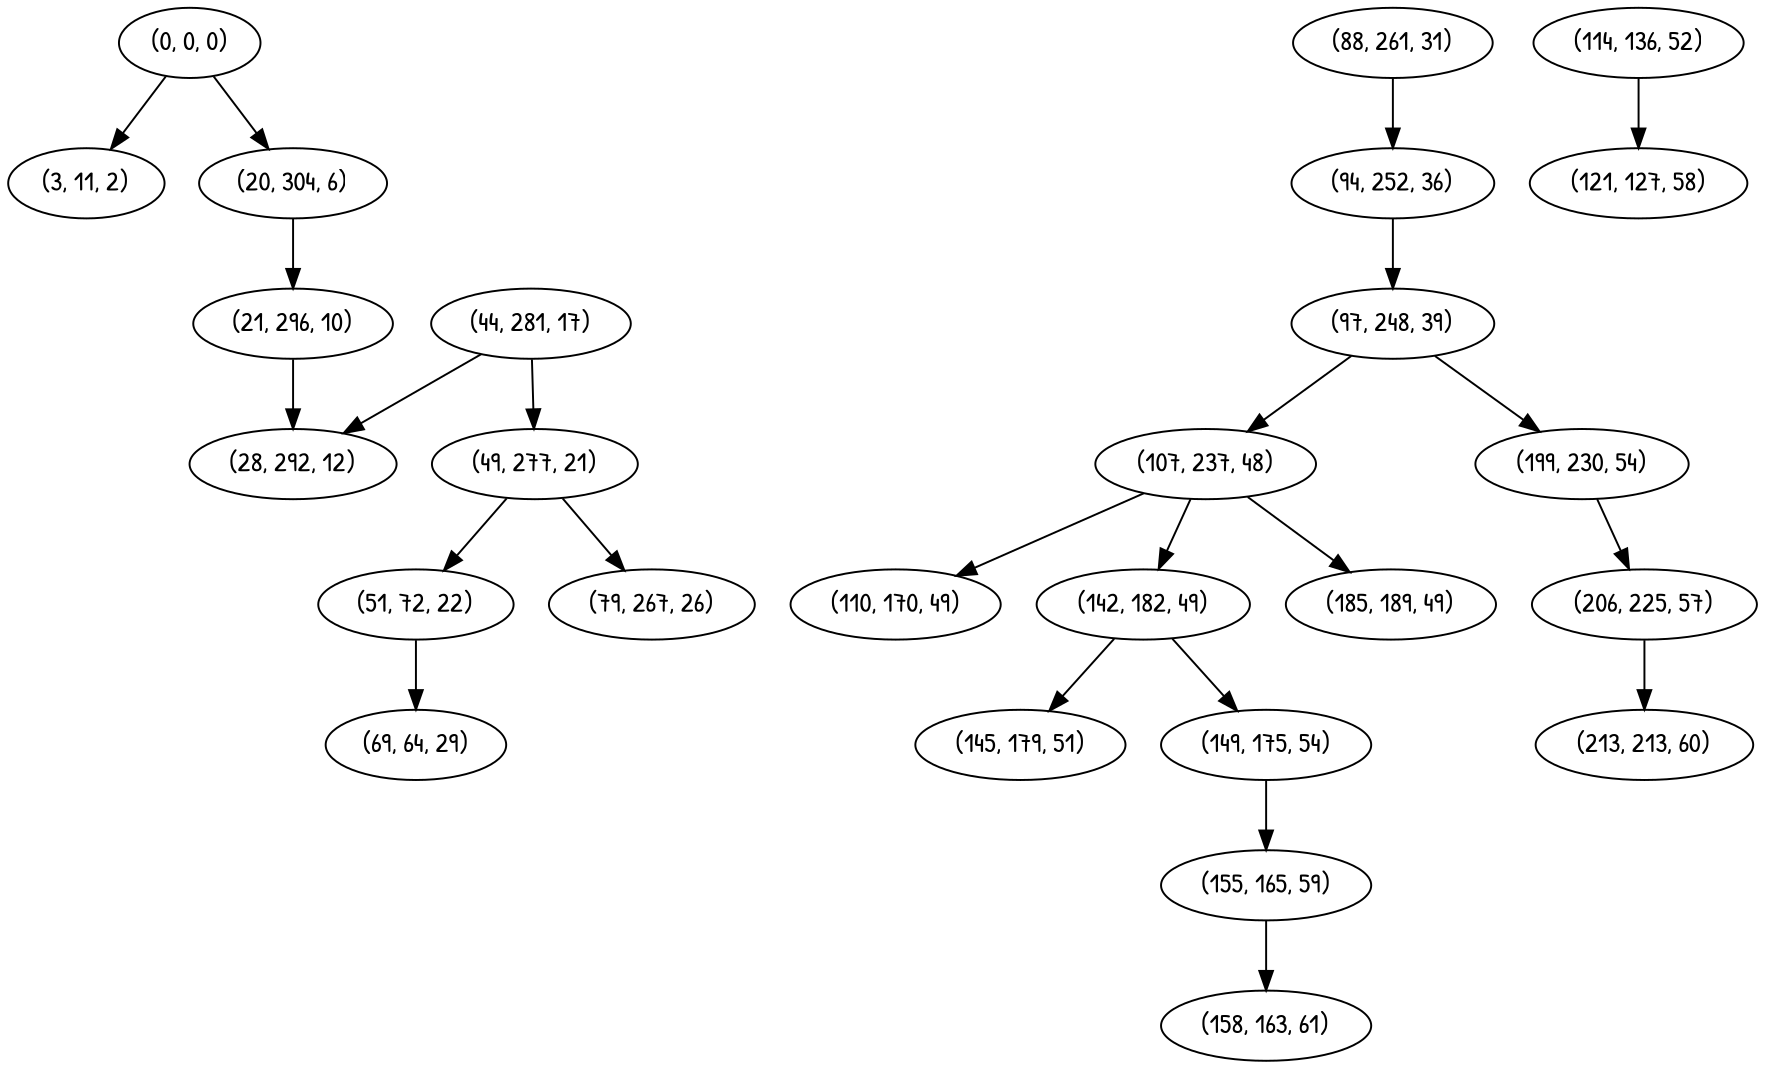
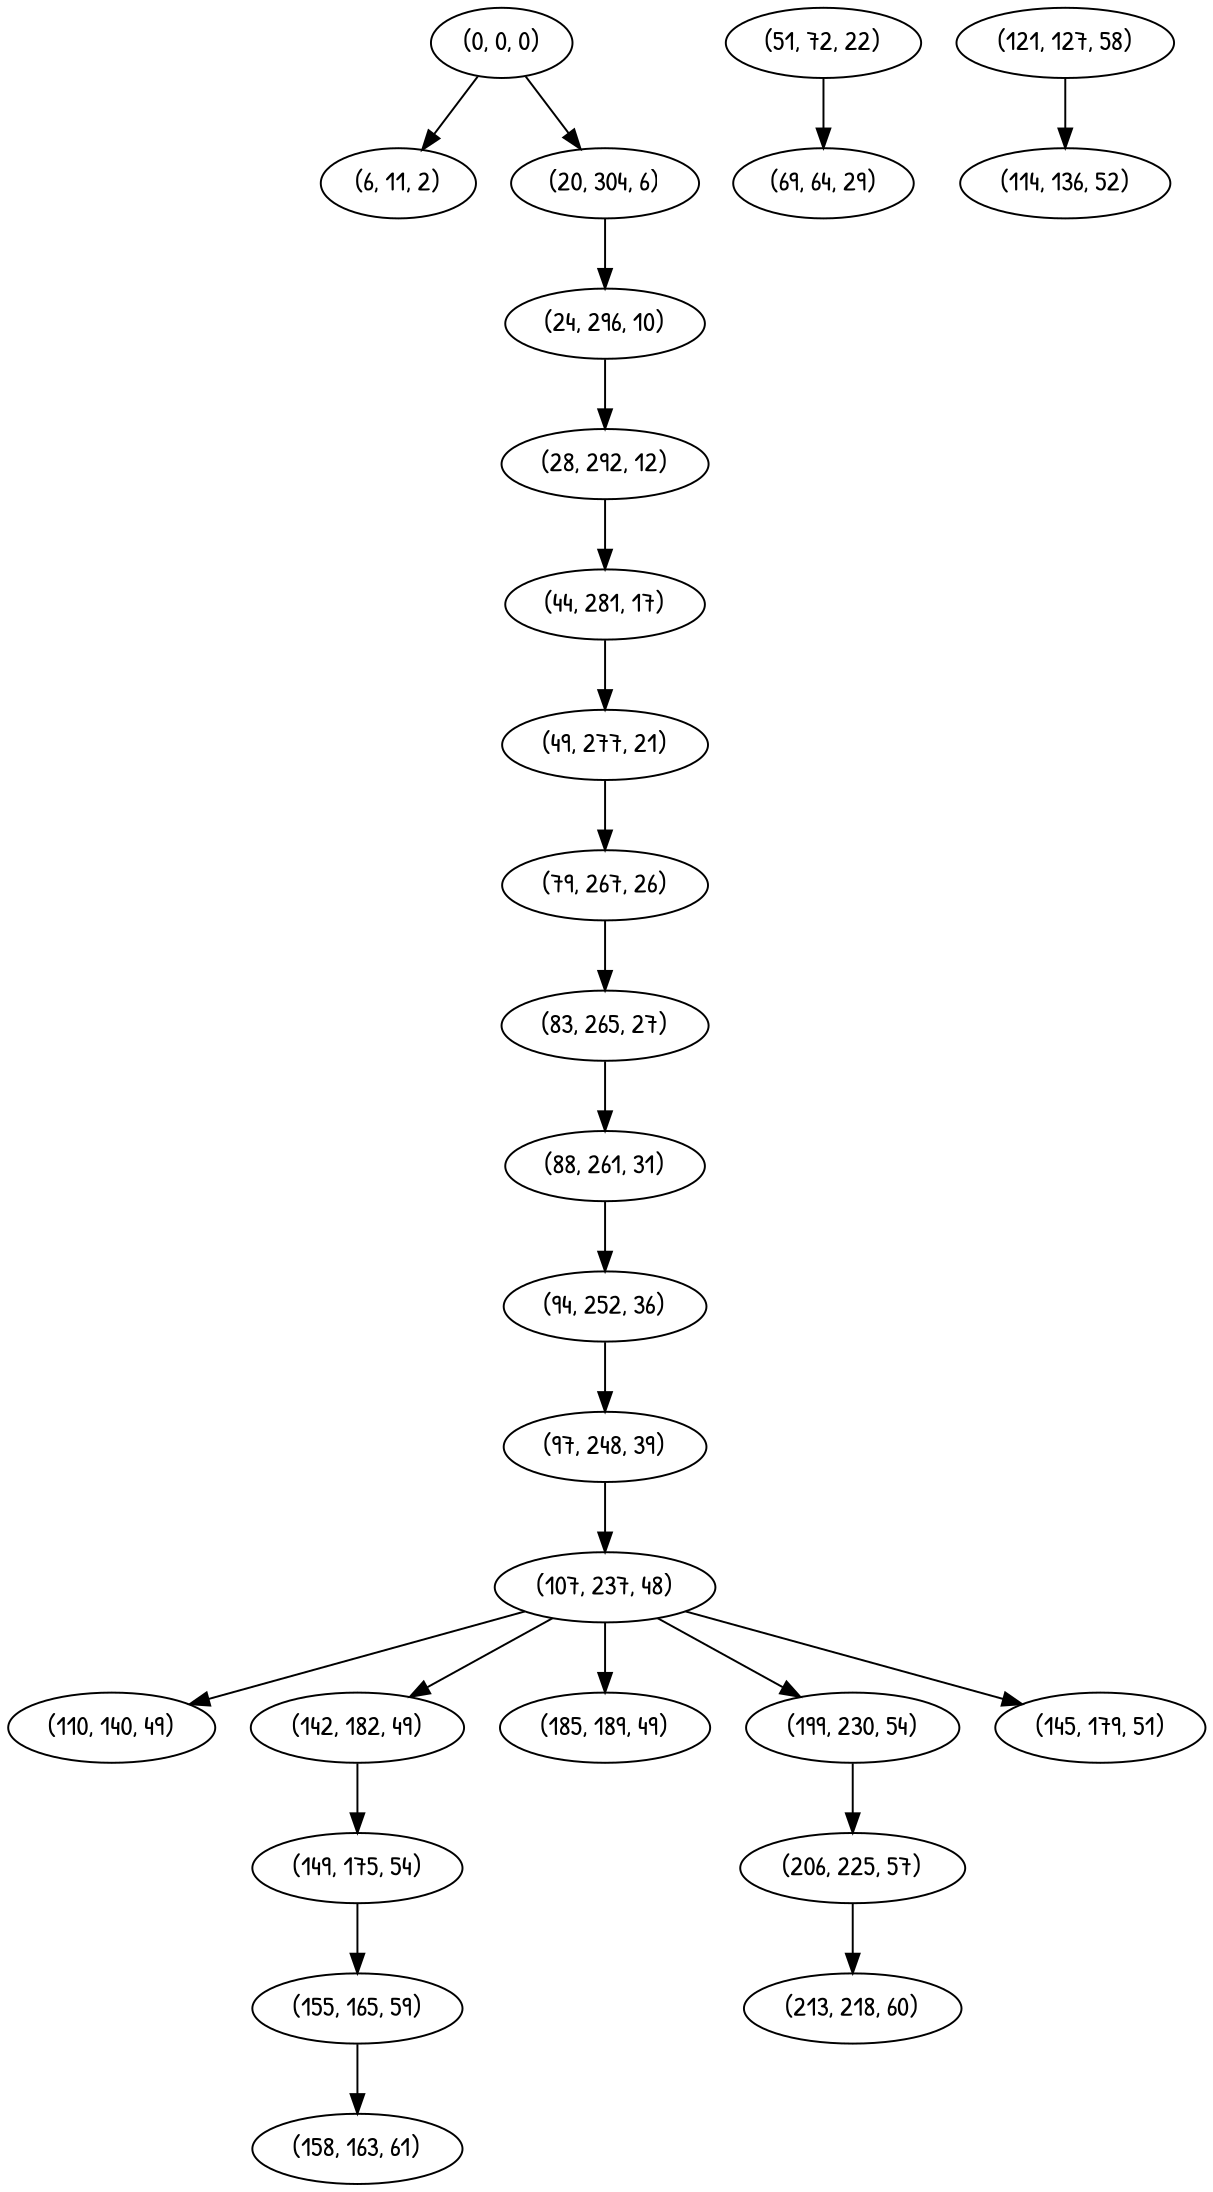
(1639, 104) -> (1065, 104)
(86, 183) -> (398, 183)
(293, 324) -> (605, 324)
(1479, 388) -> (720, 1653)
(421, 389) -> (605, 525)
(482, 527) -> none
(896, 604) -> (112, 1728)
(1088, 668) -> (844, 1655)
(1644, 745) -> (853, 2009)
none -> (605, 1026)
